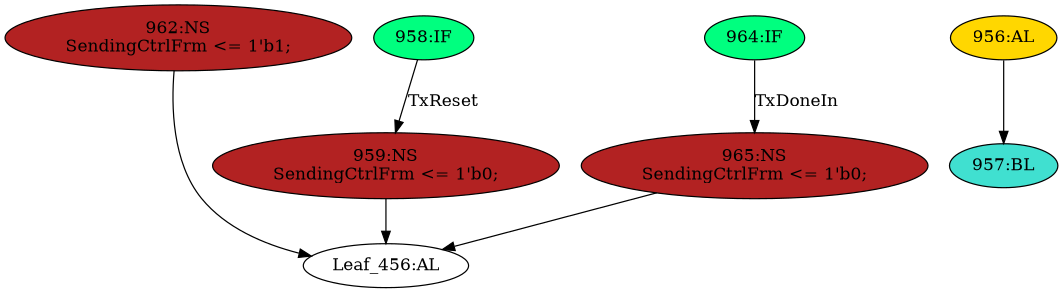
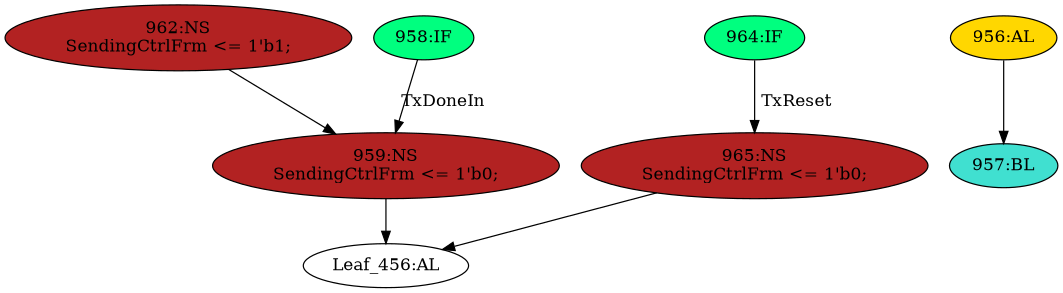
(443, 102) -> (443, 102)
(797, 102) -> (797, 102)
(196, 190) -> (277, 99)
